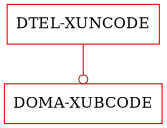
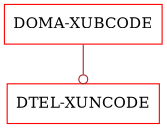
(83, 60) -> (83, 60)
